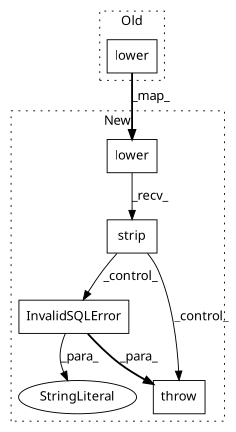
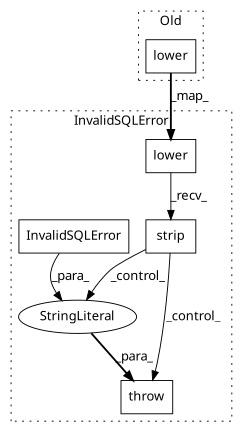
(118, 121) -> (121, 121)
(102, 272) -> (115, 266)
(114, 359) -> (109, 353)
